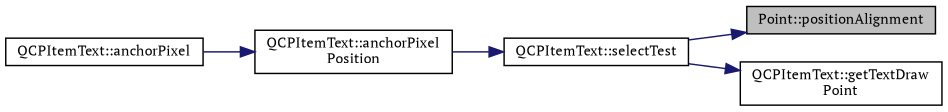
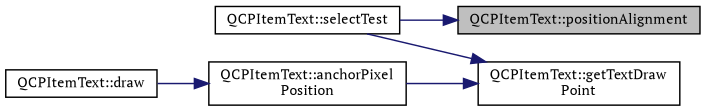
(841, 20) -> (579, 20)
(104, 52) -> (81, 84)
(471, 52) -> (435, 84)
